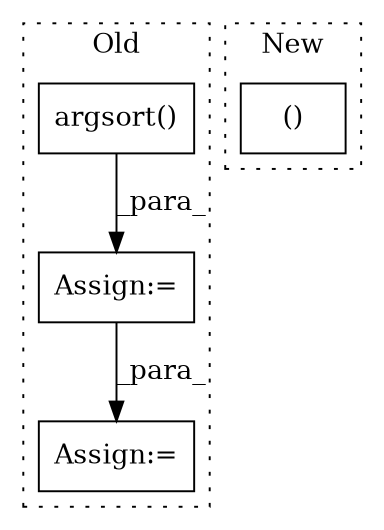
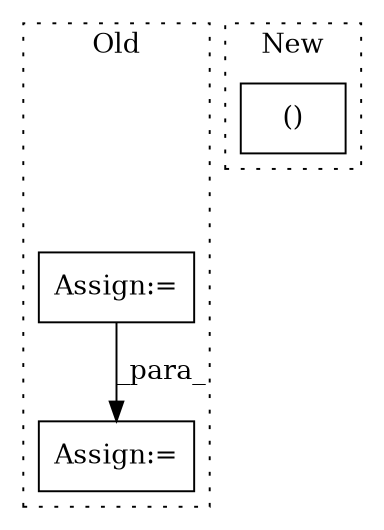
(117, 118) -> none
